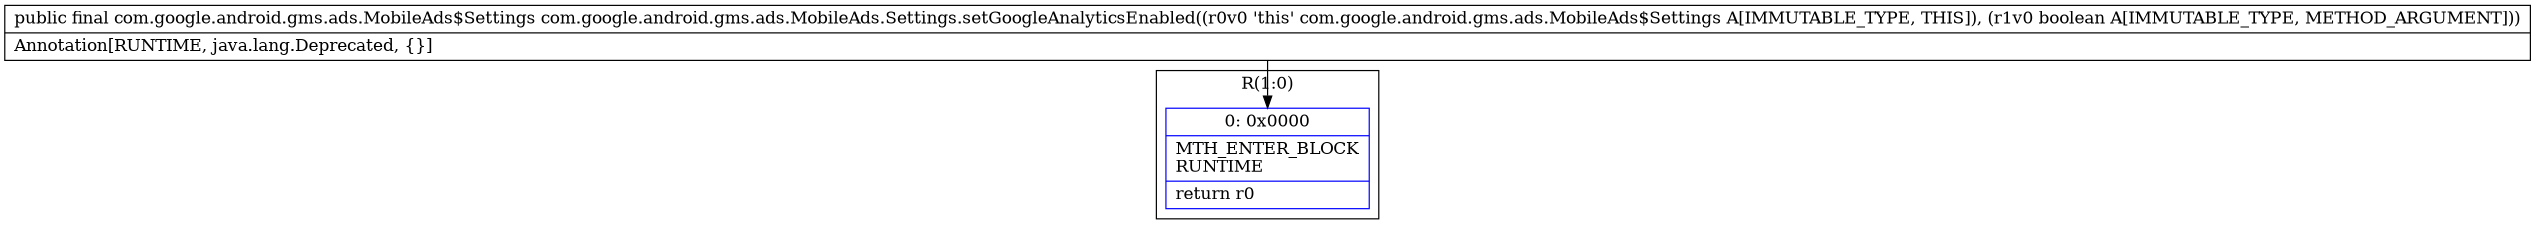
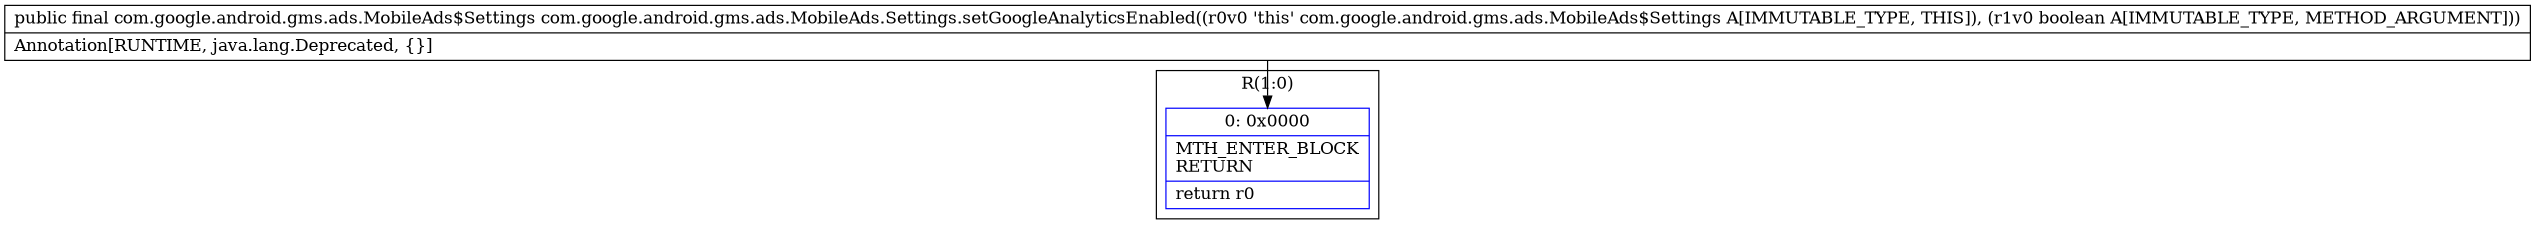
(1220, 167) -> (1214, 167)
